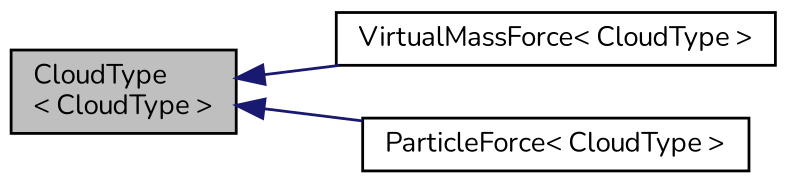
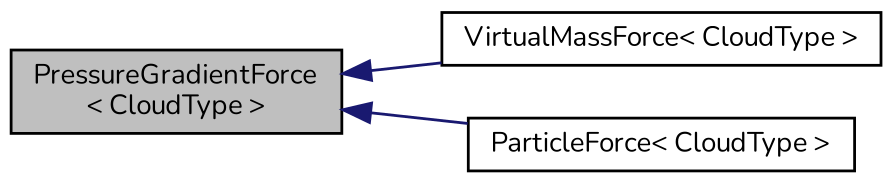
(124, 92) -> (176, 92)
